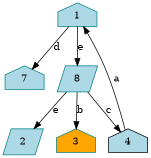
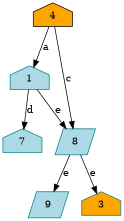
(102, 109) -> (63, 74)
(80, 110) -> (93, 173)
(23, 142) -> (48, 205)
(128, 142) -> (53, 16)
